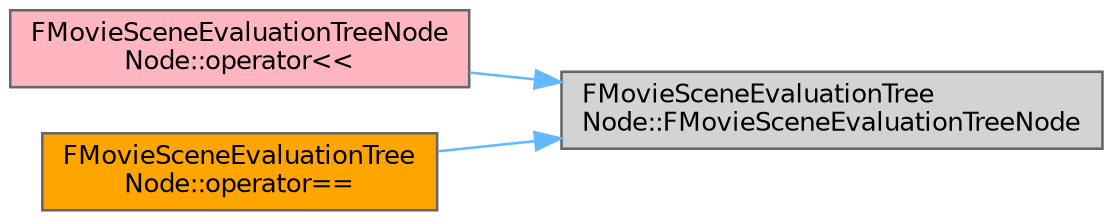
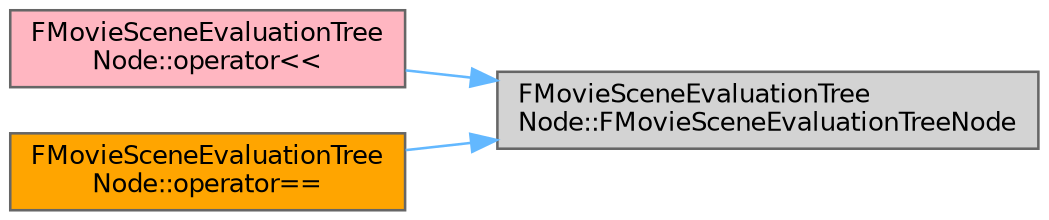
(240, 49) -> (208, 49)
